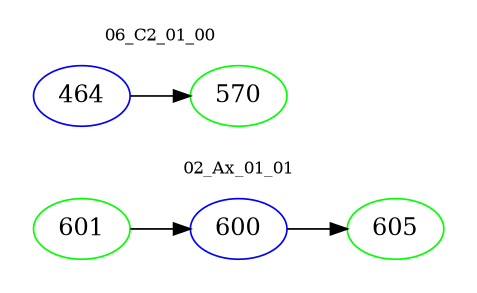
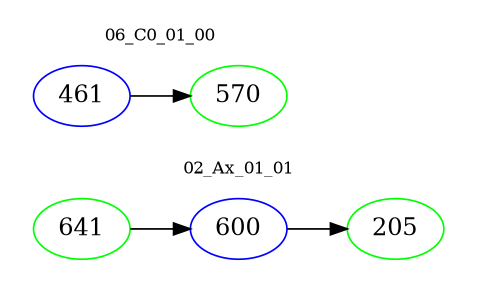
(160, 36) -> (160, 36)
(82, 96) -> (82, 96)
(82, 229) -> (82, 229)
(396, 229) -> (396, 229)
